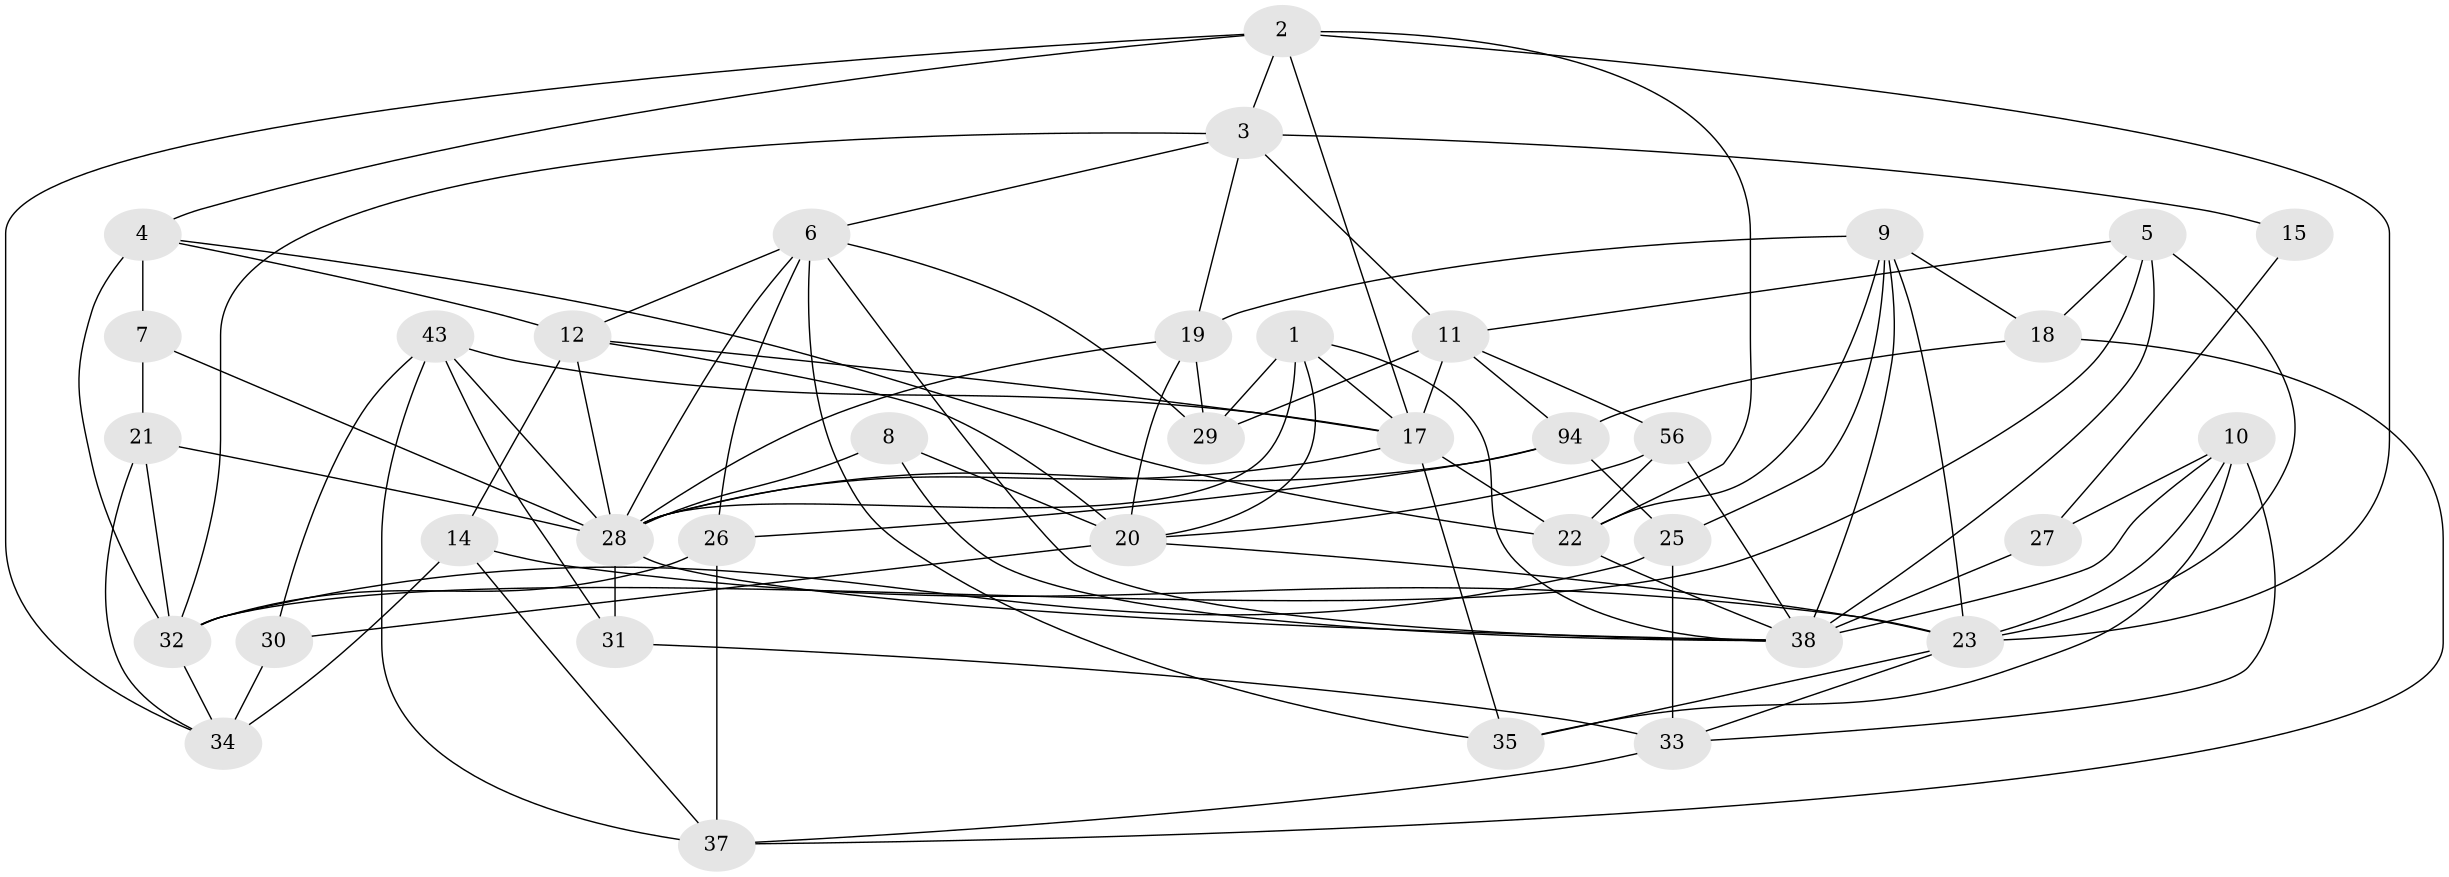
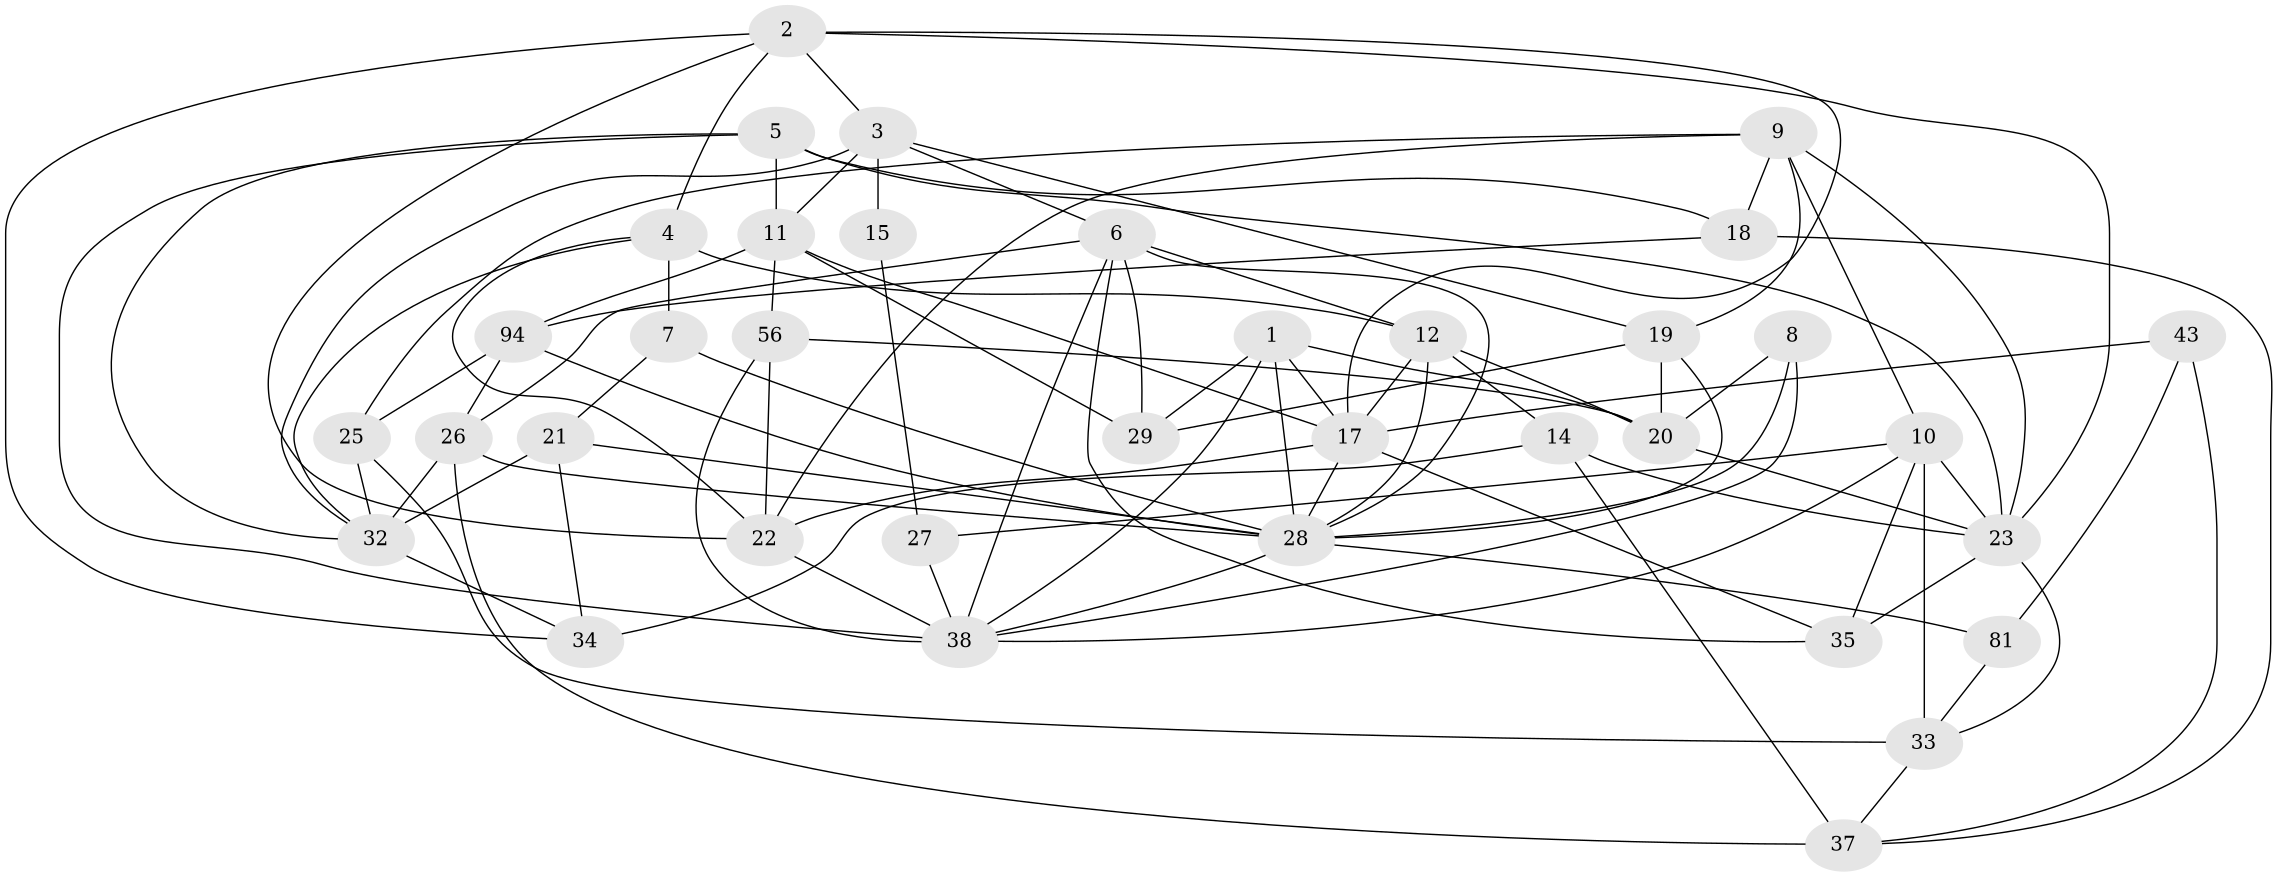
(529, 442) -> (831, 501)
(1874, 443) -> (1851, 286)
(274, 642) -> none
(615, 642) -> (2002, 642)
